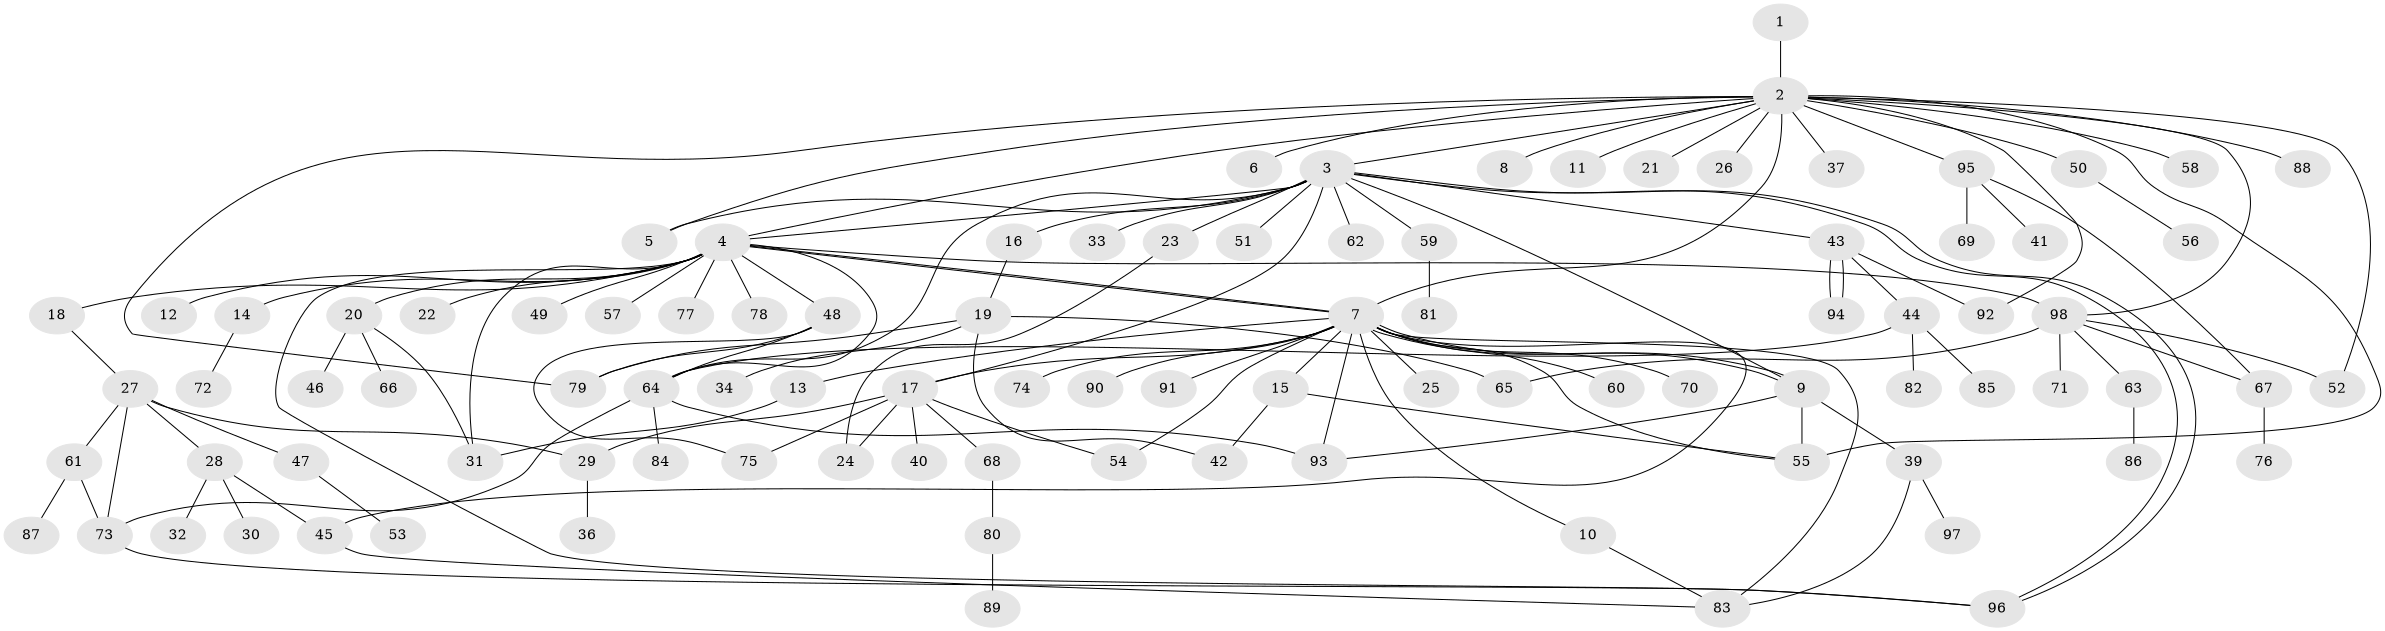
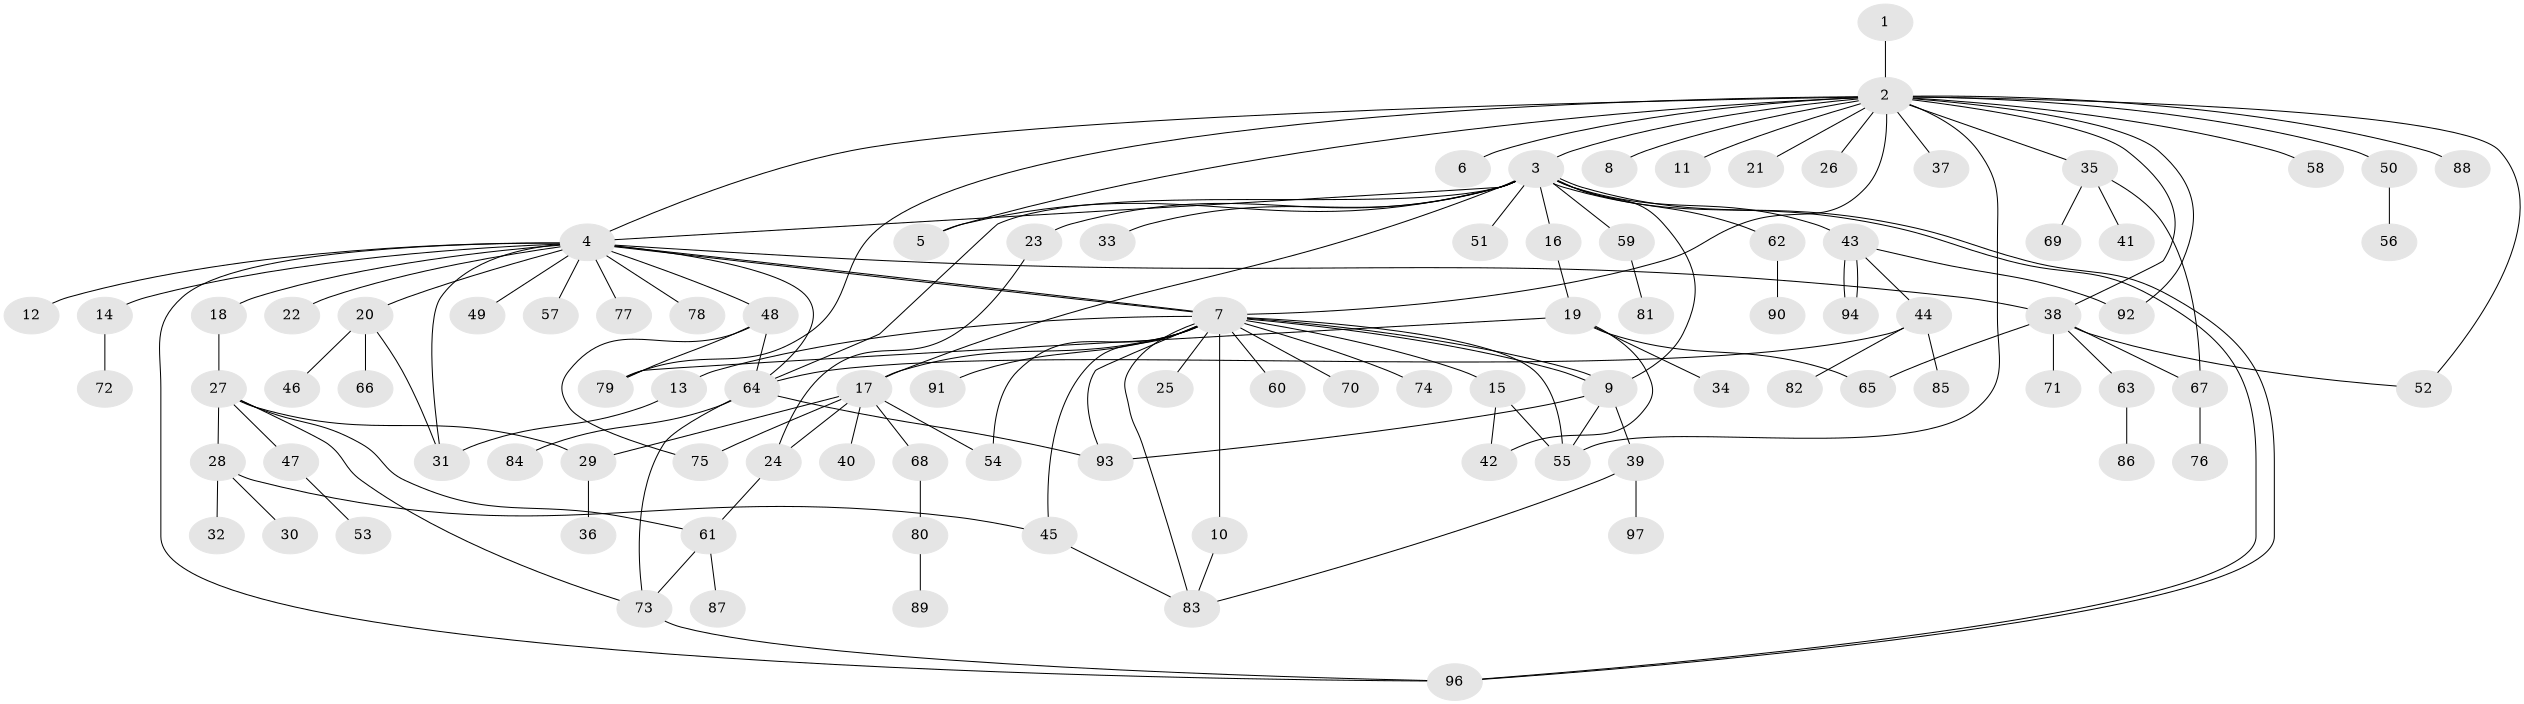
(1967, 169) -> (2090, 169)
(2060, 316) -> (2053, 316)
(1225, 351) -> (1778, 274)
none -> (741, 499)
